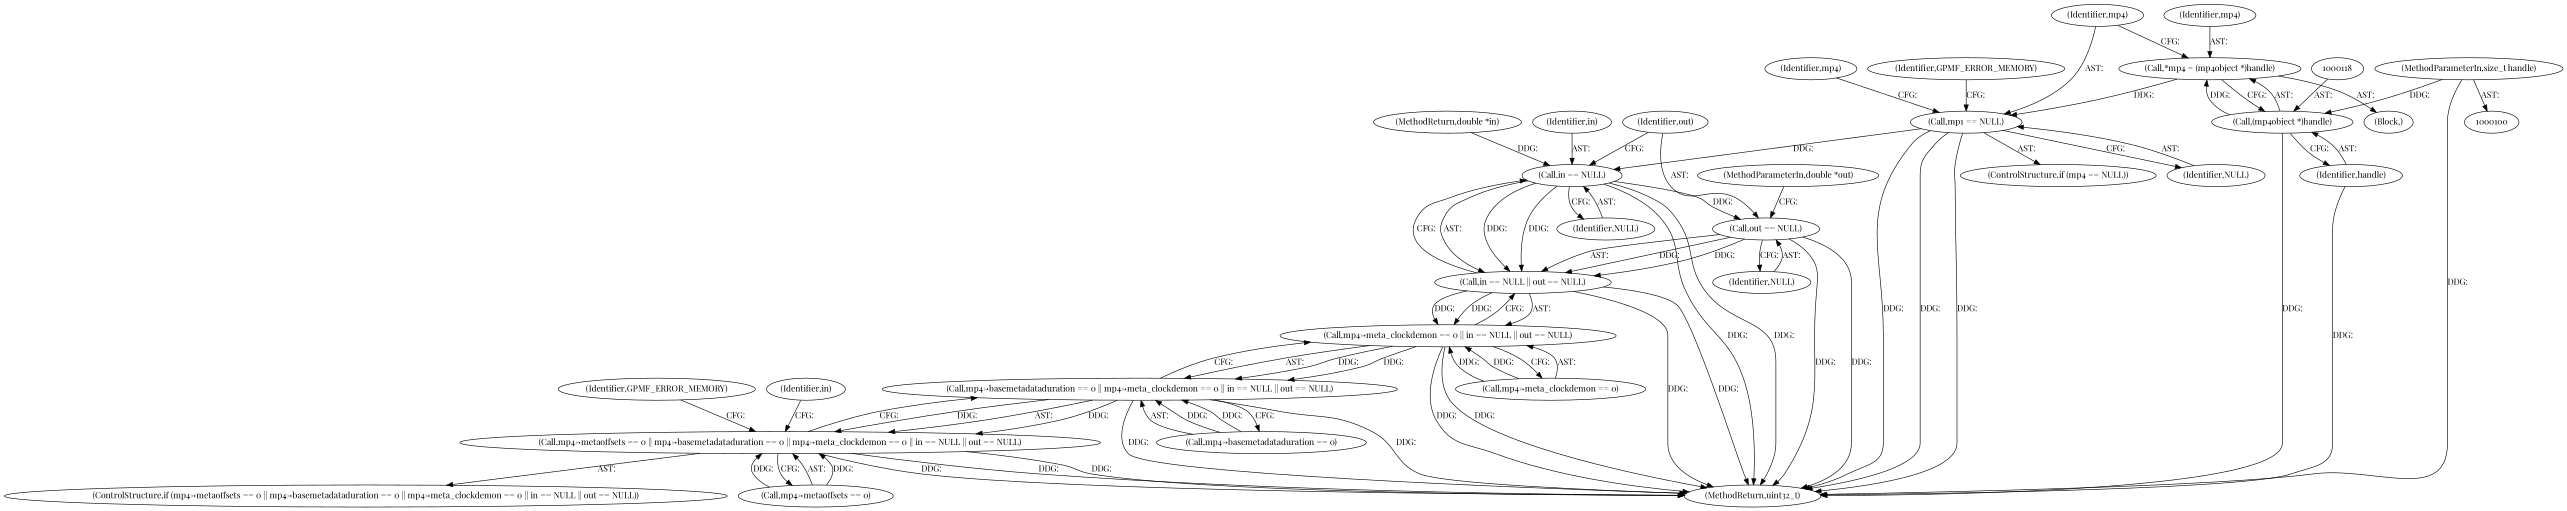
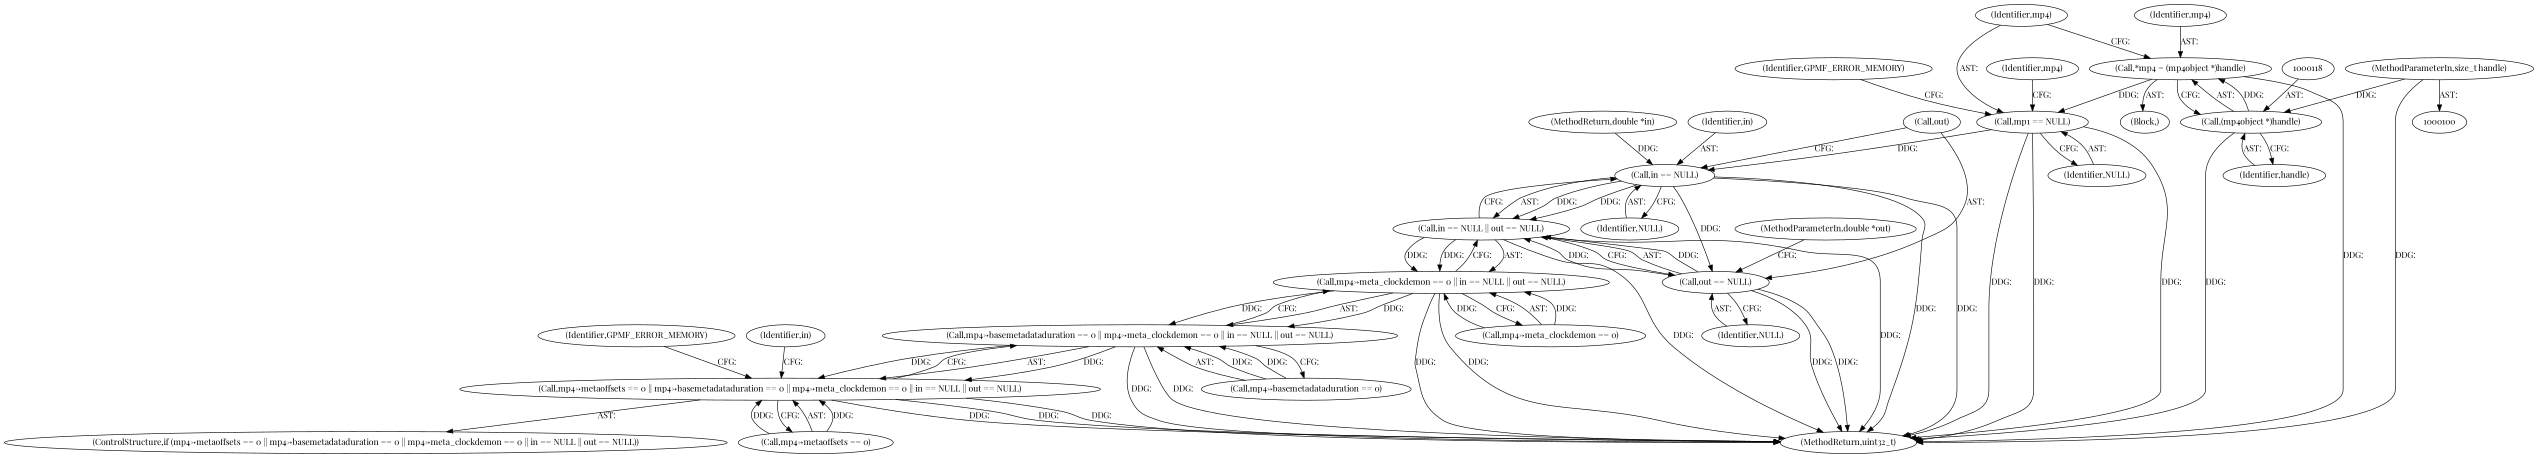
(1665, 122) -> (1932, 122)
(2058, 176) -> none
none -> (1604, 259)
(2313, 467) -> (2327, 405)
